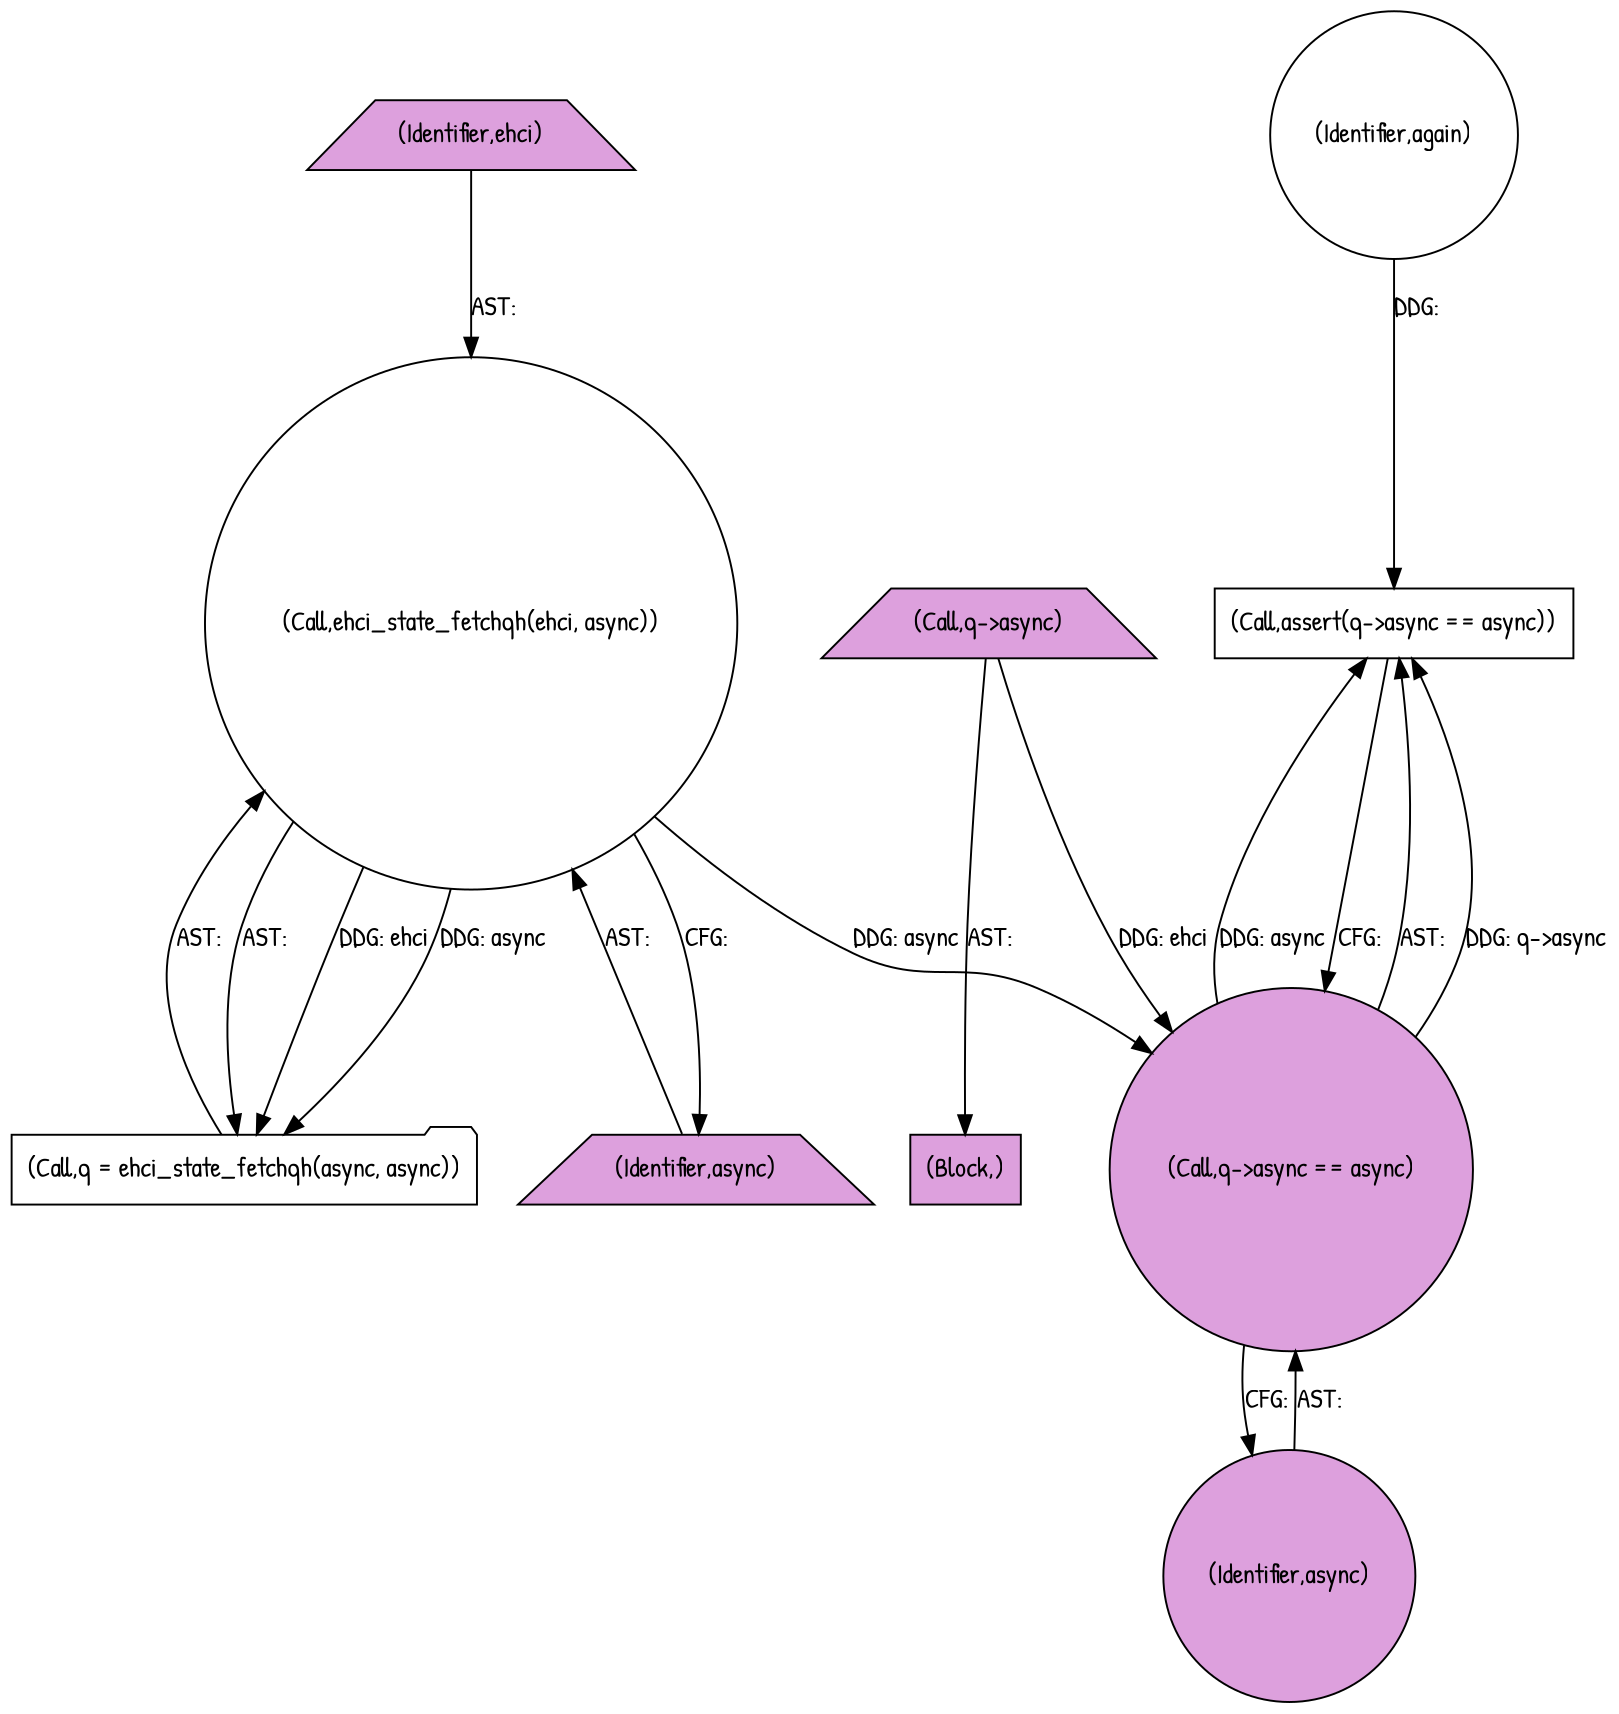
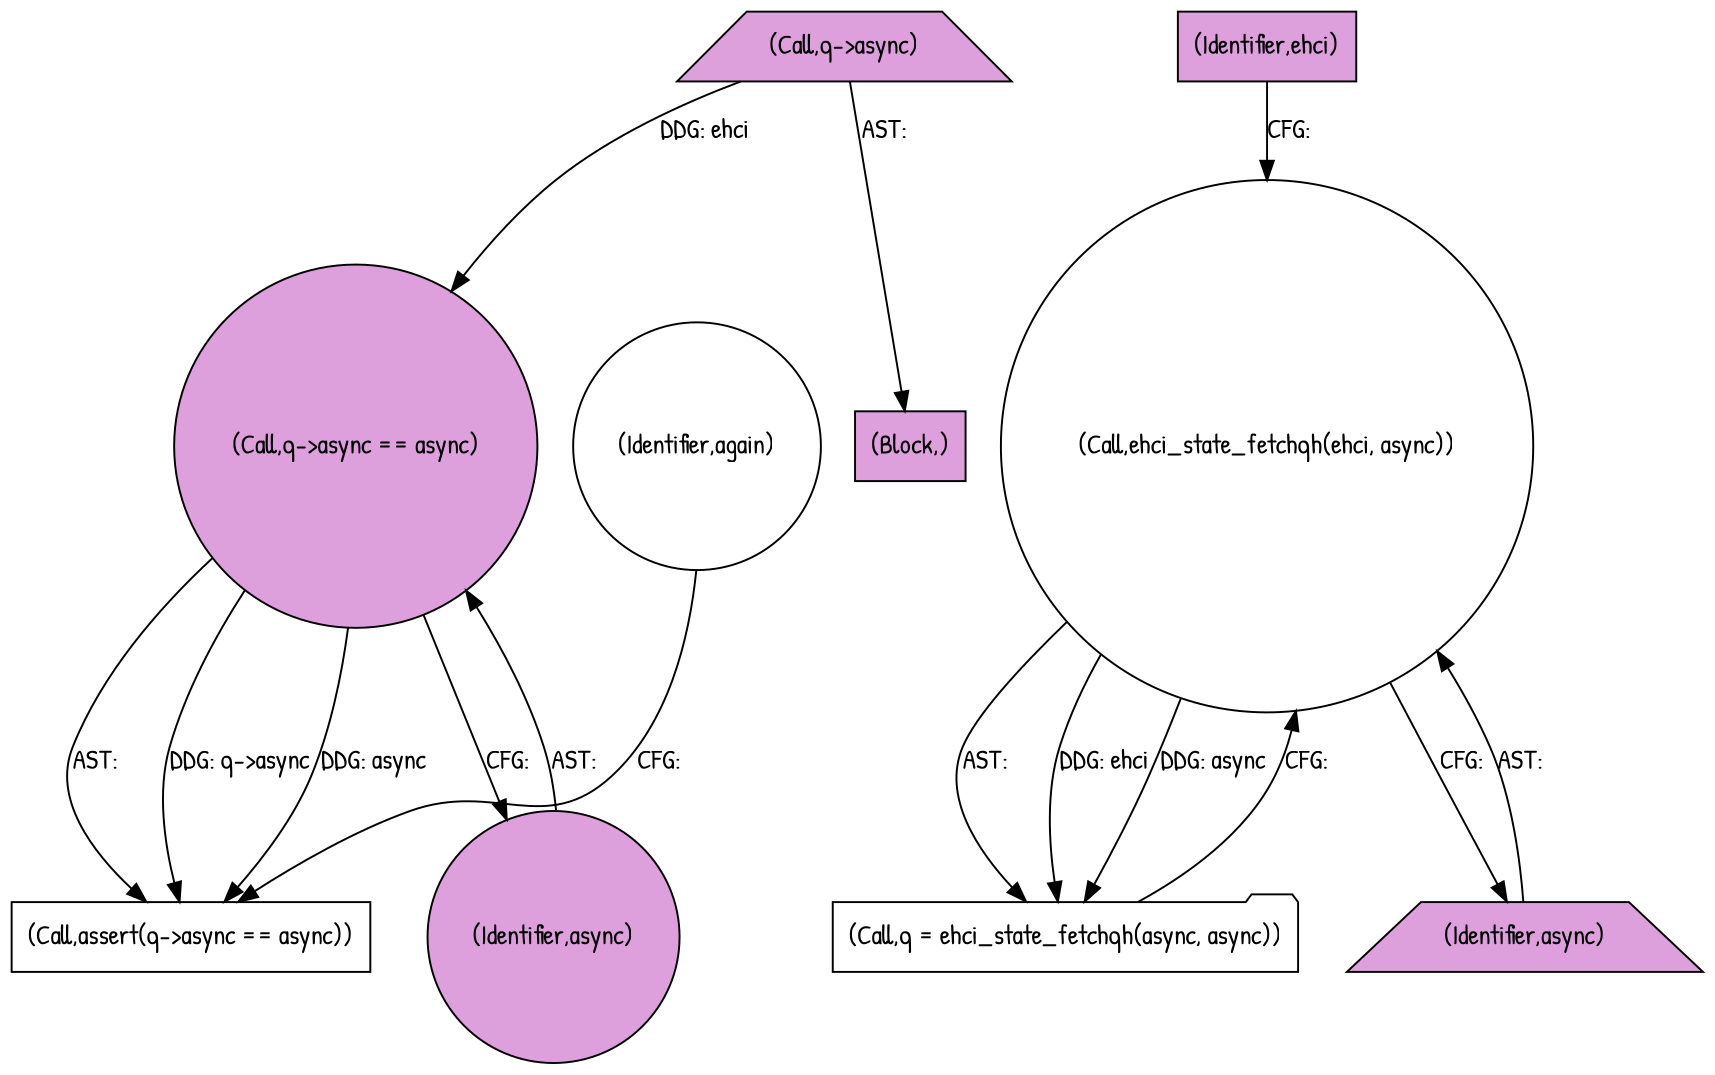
(471, 135) -> (1267, 47)
(497, 308) -> (1292, 131)
(1420, 308) -> (662, 762)
(1358, 815) -> none
(203, 939) -> (1310, 762)
(881, 964) -> none
